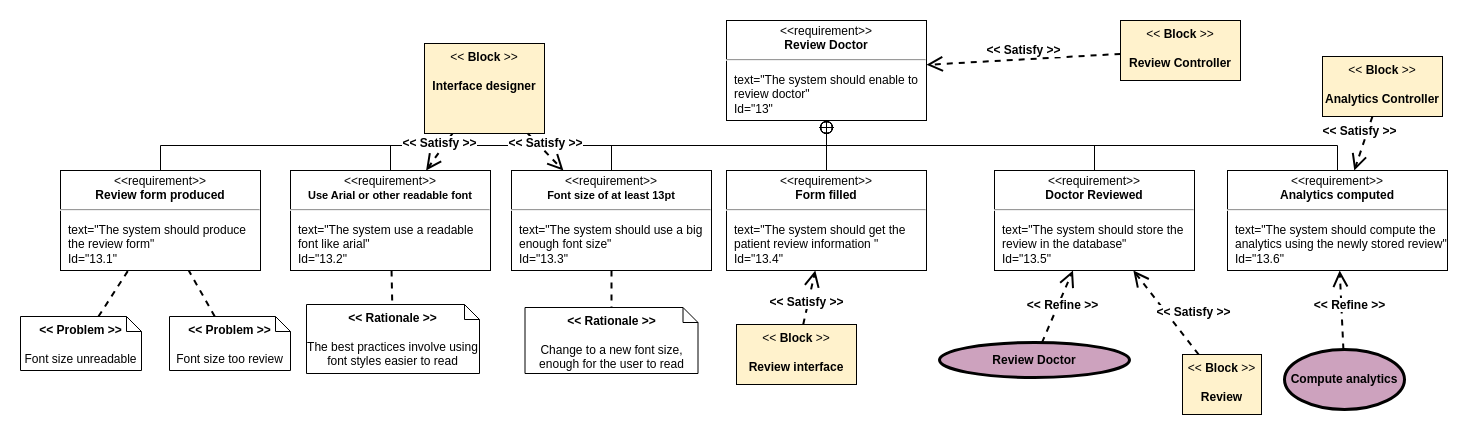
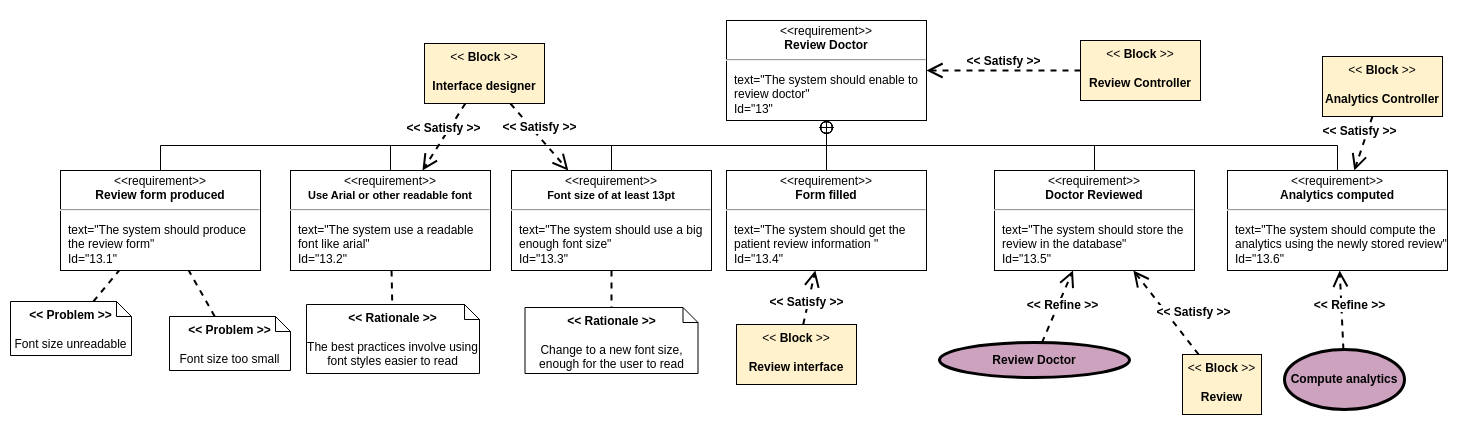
(1181, 51) -> (1141, 71)
(485, 89) -> (485, 74)
(230, 338) -> (230, 338)
(81, 344) -> (71, 329)
